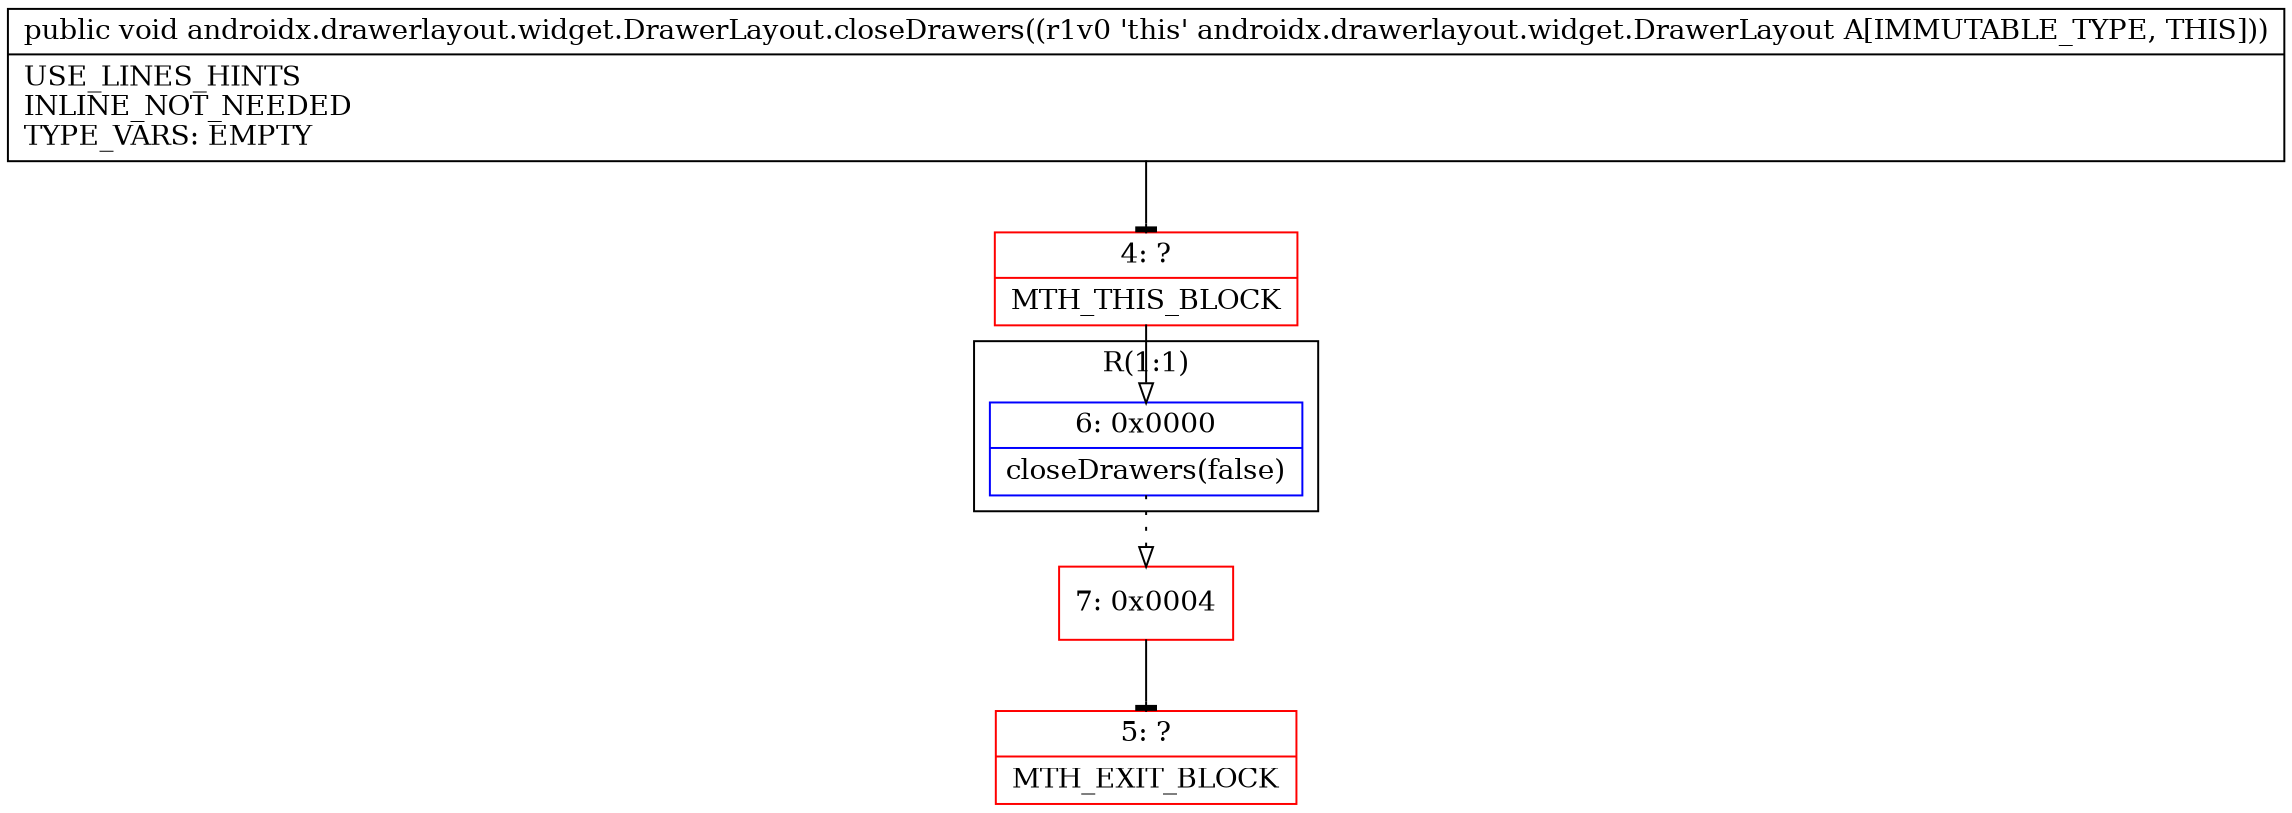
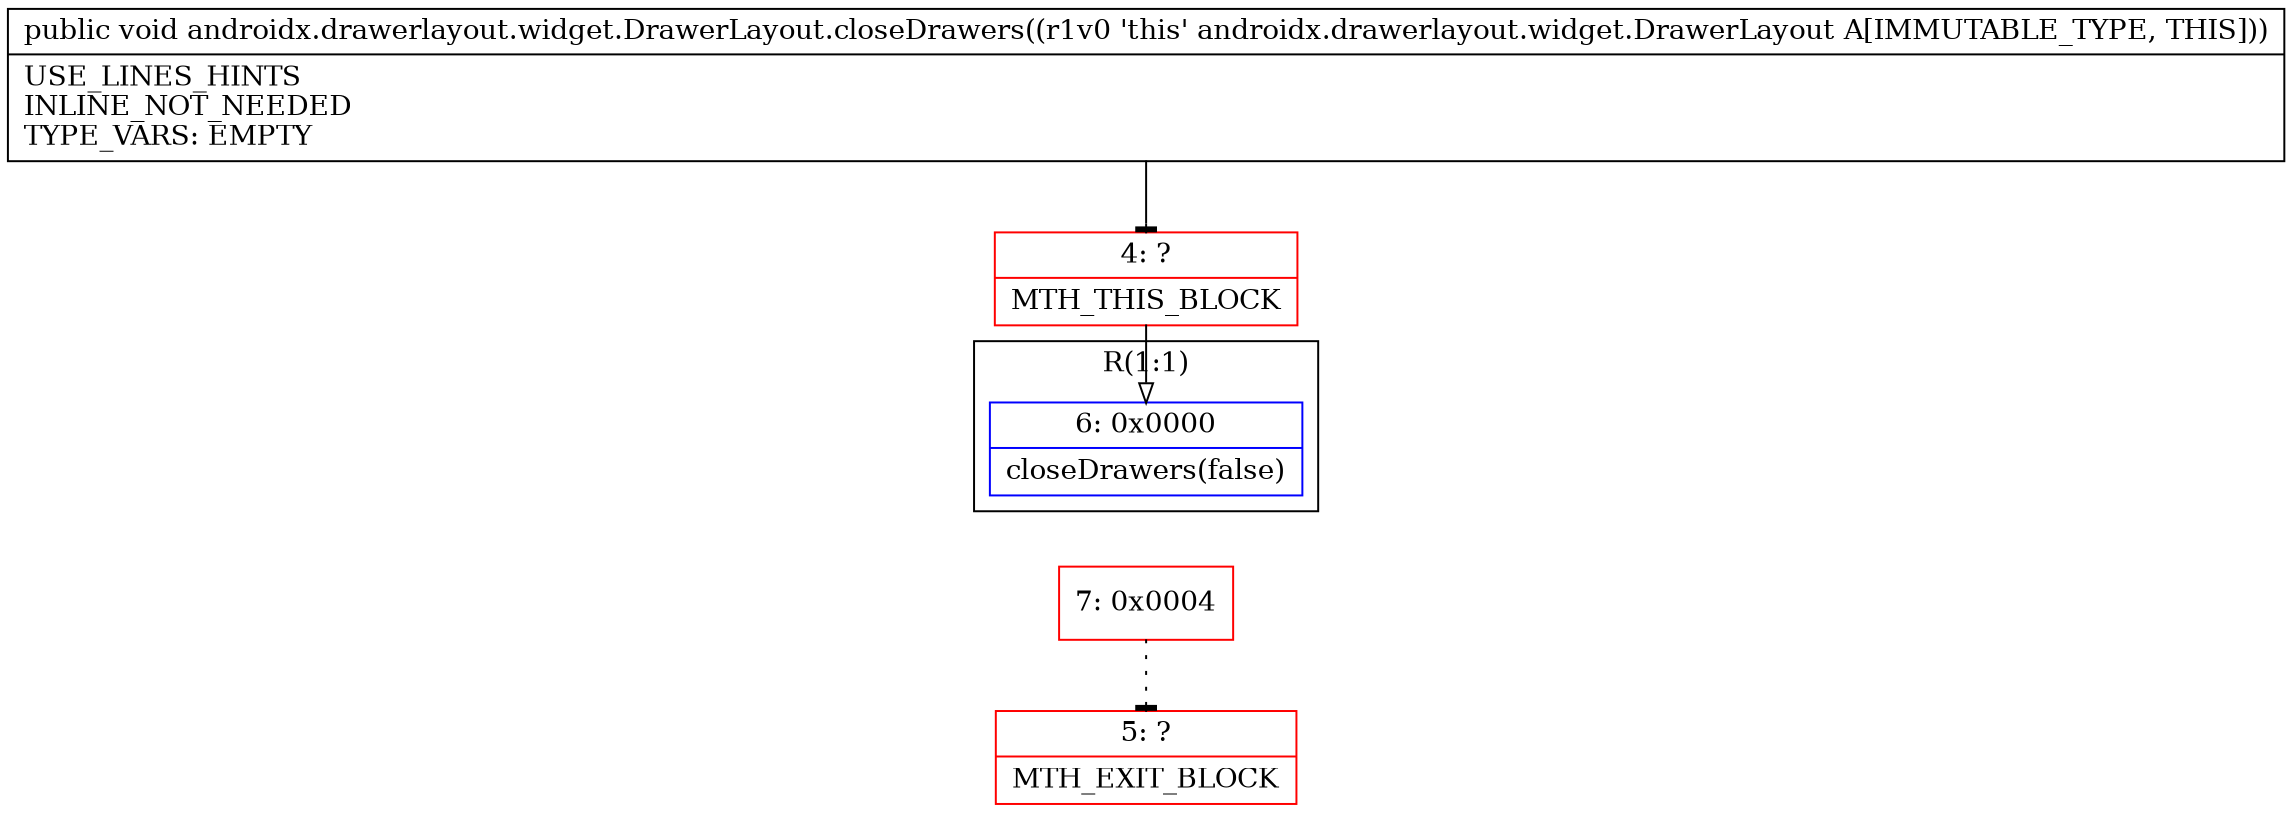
(1146, 523) -> none
(1146, 671) -> (1146, 671)
